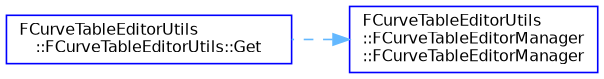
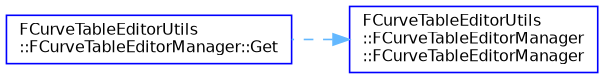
(149, 39) -> (149, 39)
